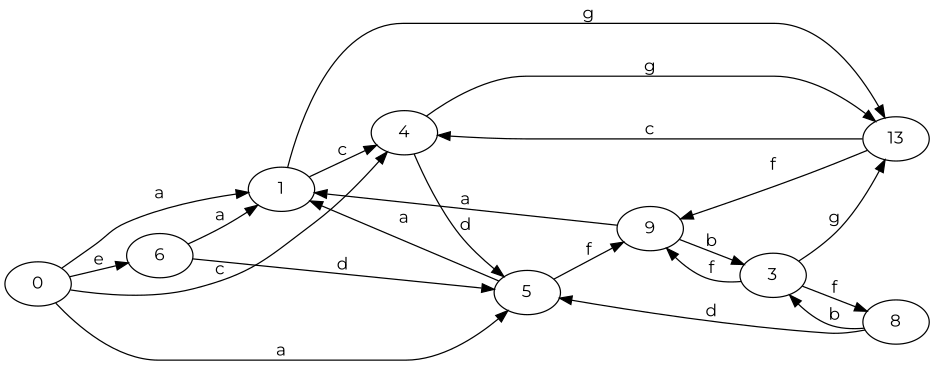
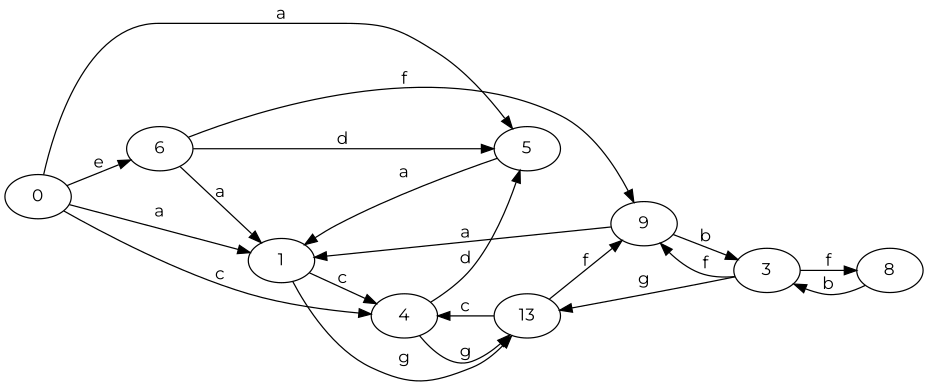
(583, 264) -> (425, 88)
(718, 322) -> none
